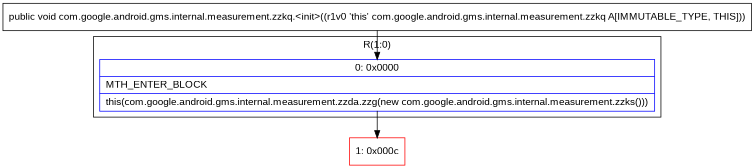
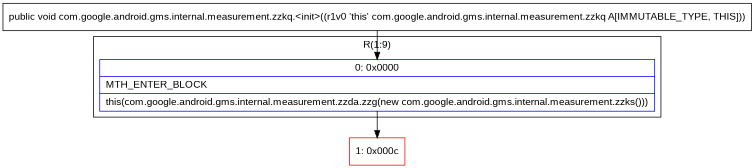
(377, 45) -> (377, 45)
